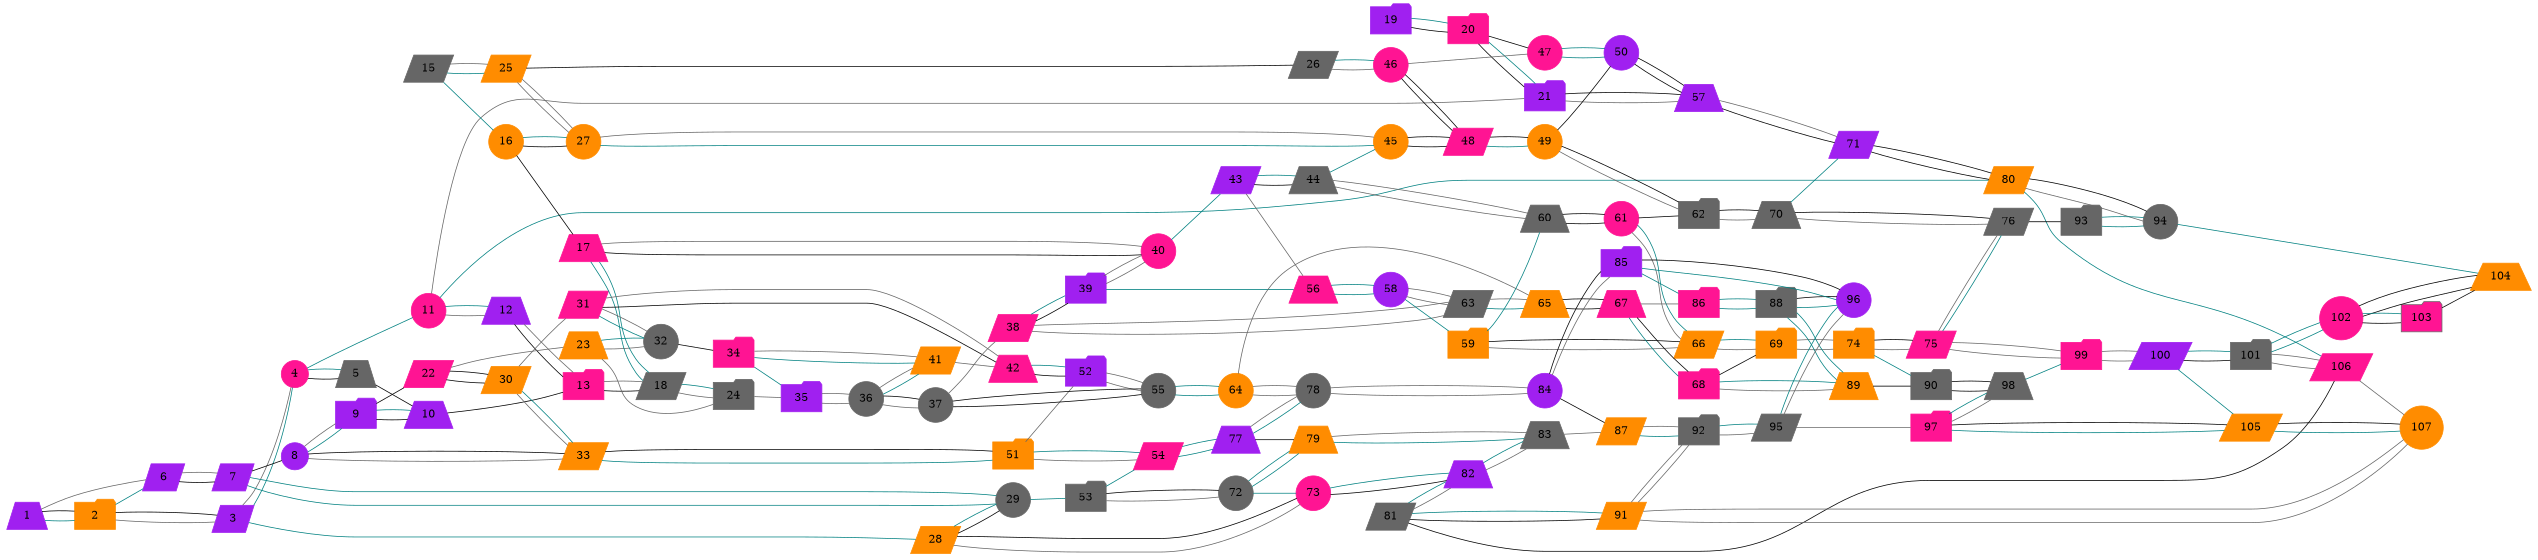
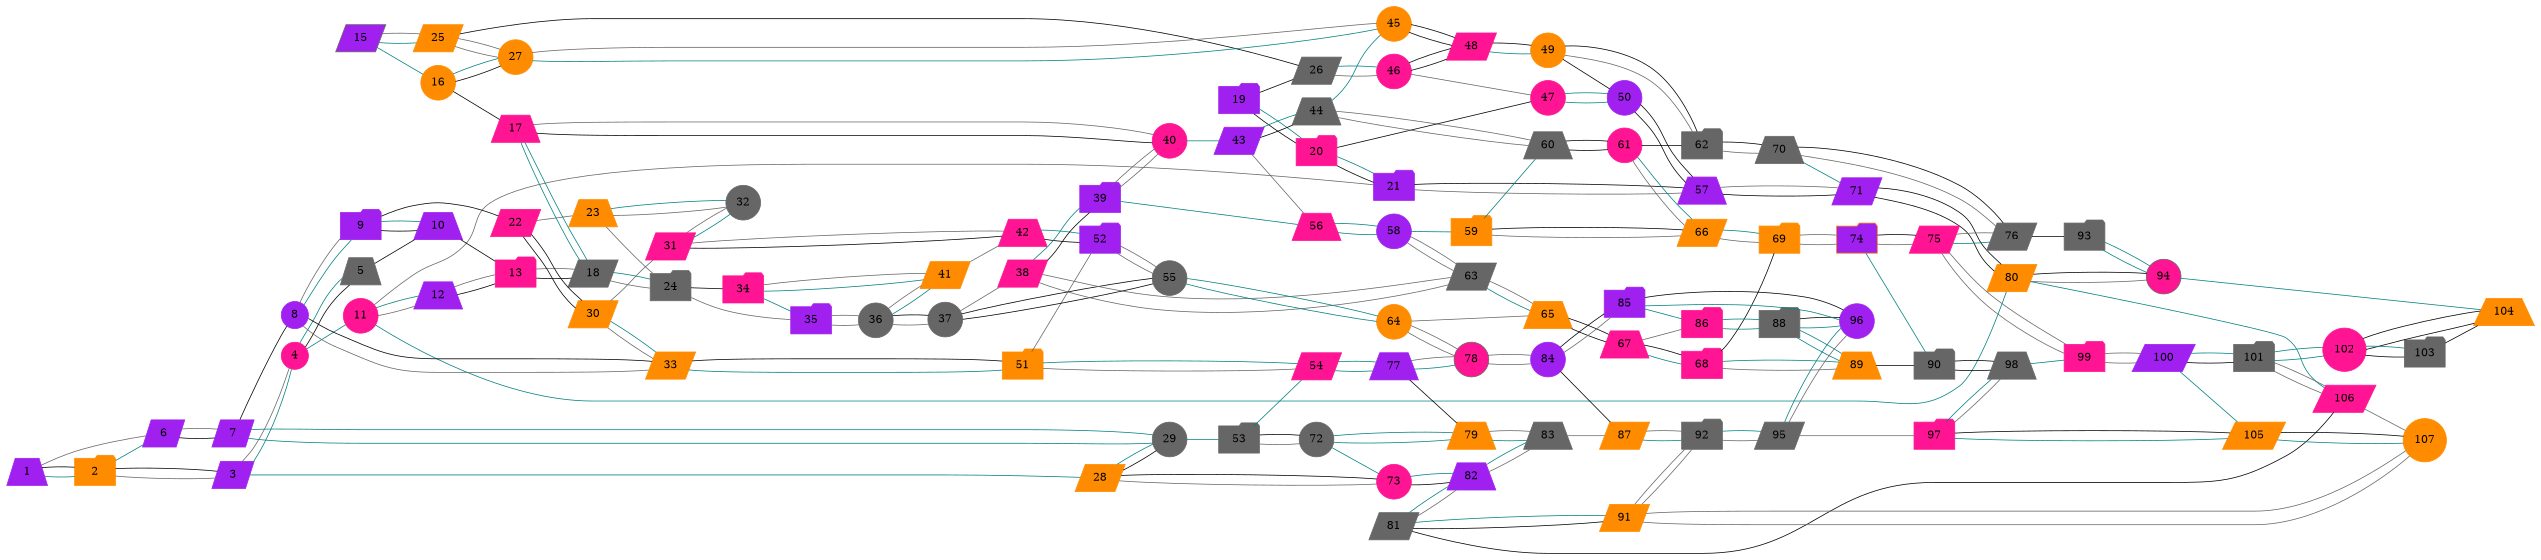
(429, 69) -> (361, 38)
none -> (1276, 86)
(2160, 222) -> (2164, 277)
(2422, 318) -> (2425, 354)
(1854, 345) -> (1857, 240)
(696, 347) -> (707, 288)
(1313, 391) -> (1471, 360)
